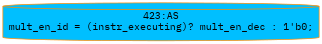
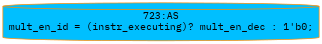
(161, 22) -> (161, 22)
